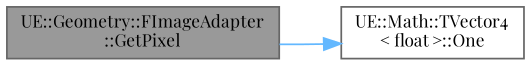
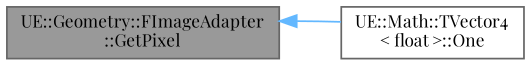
(302, 44) -> (319, 21)
